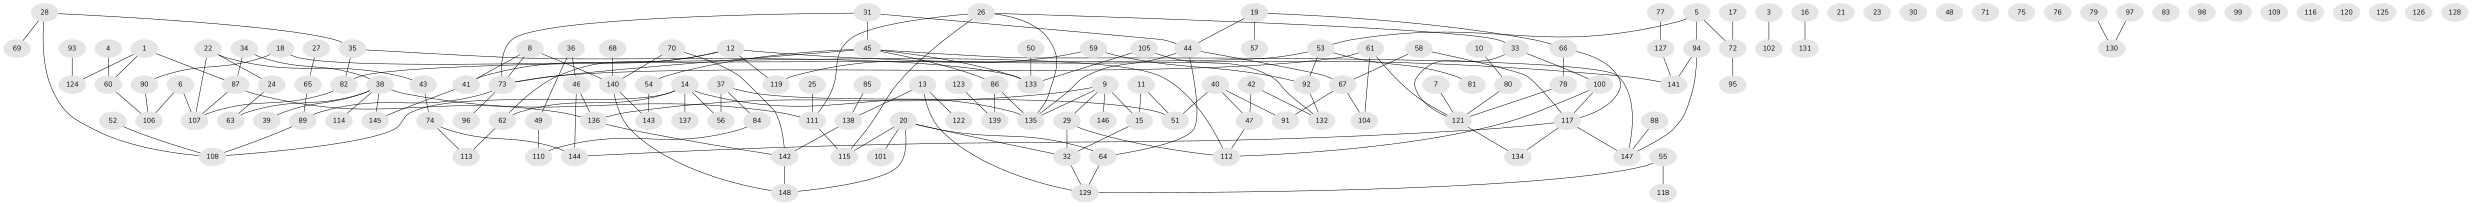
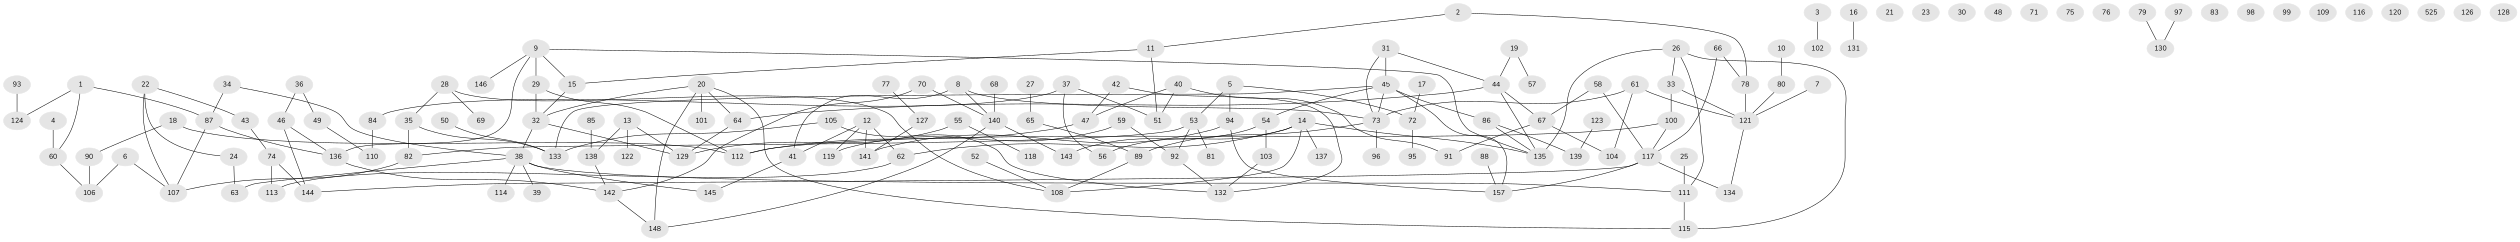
none -> (1458, 13)
(2383, 13) -> (2431, 13)
(1410, 23) -> none
none -> (528, 139)
none -> (1266, 157)
(1627, 157) -> (1499, 193)
